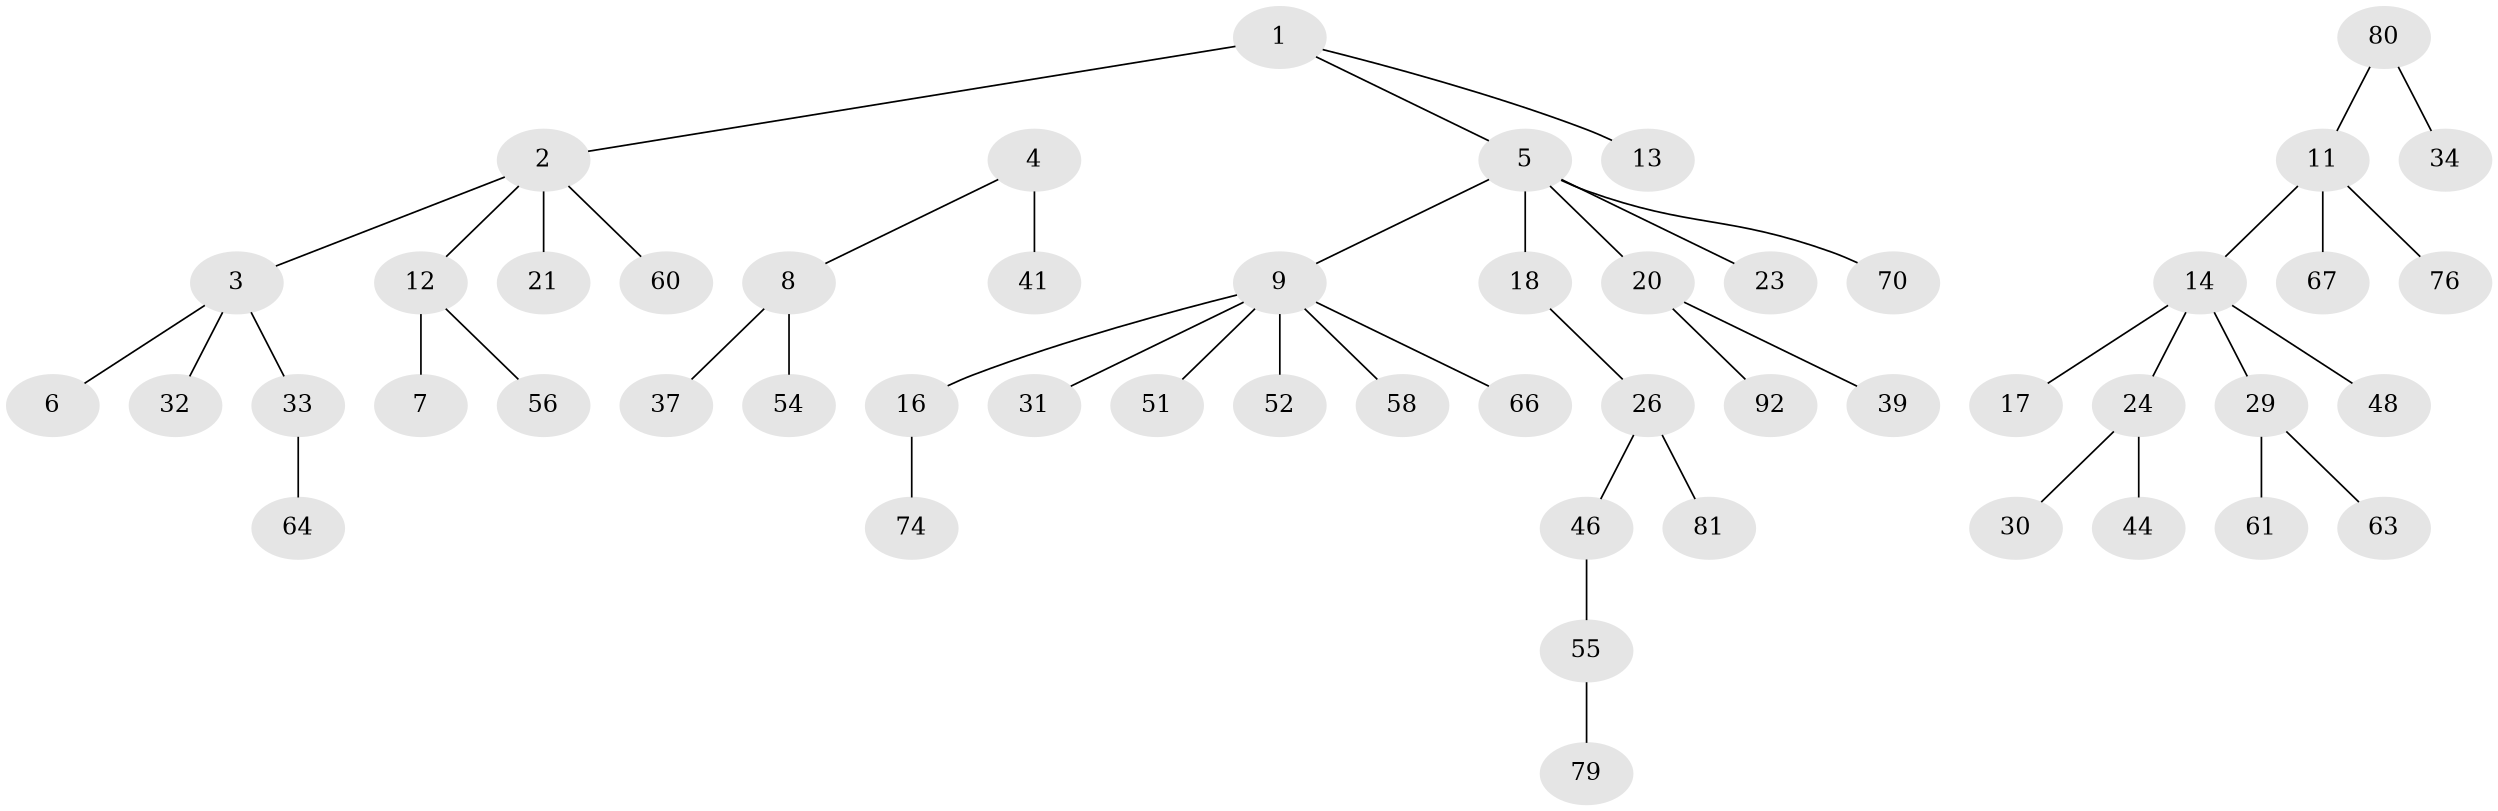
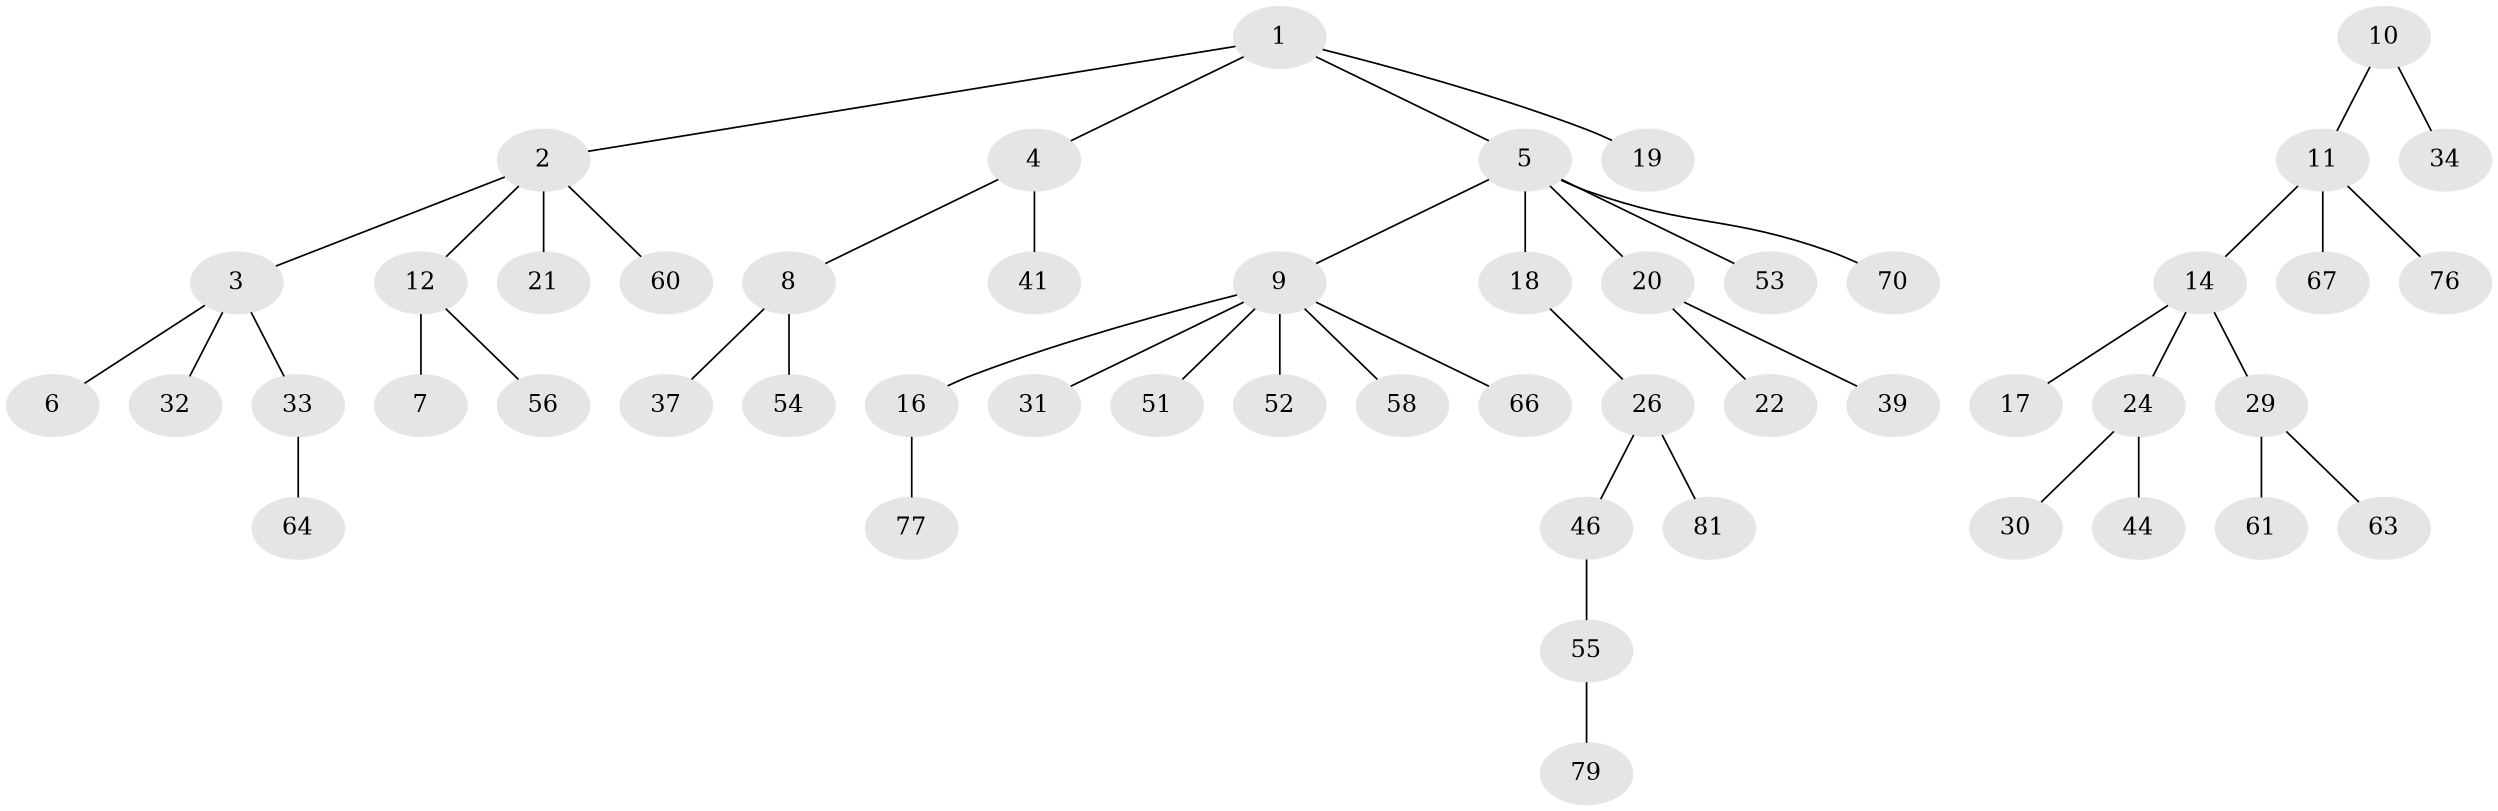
(2384, 37) -> (2384, 37)
none -> (1157, 99)
(1648, 160) -> (1648, 160)
(1771, 283) -> (1771, 283)
(1771, 406) -> (1771, 406)
(2384, 406) -> none
(912, 528) -> (912, 528)
